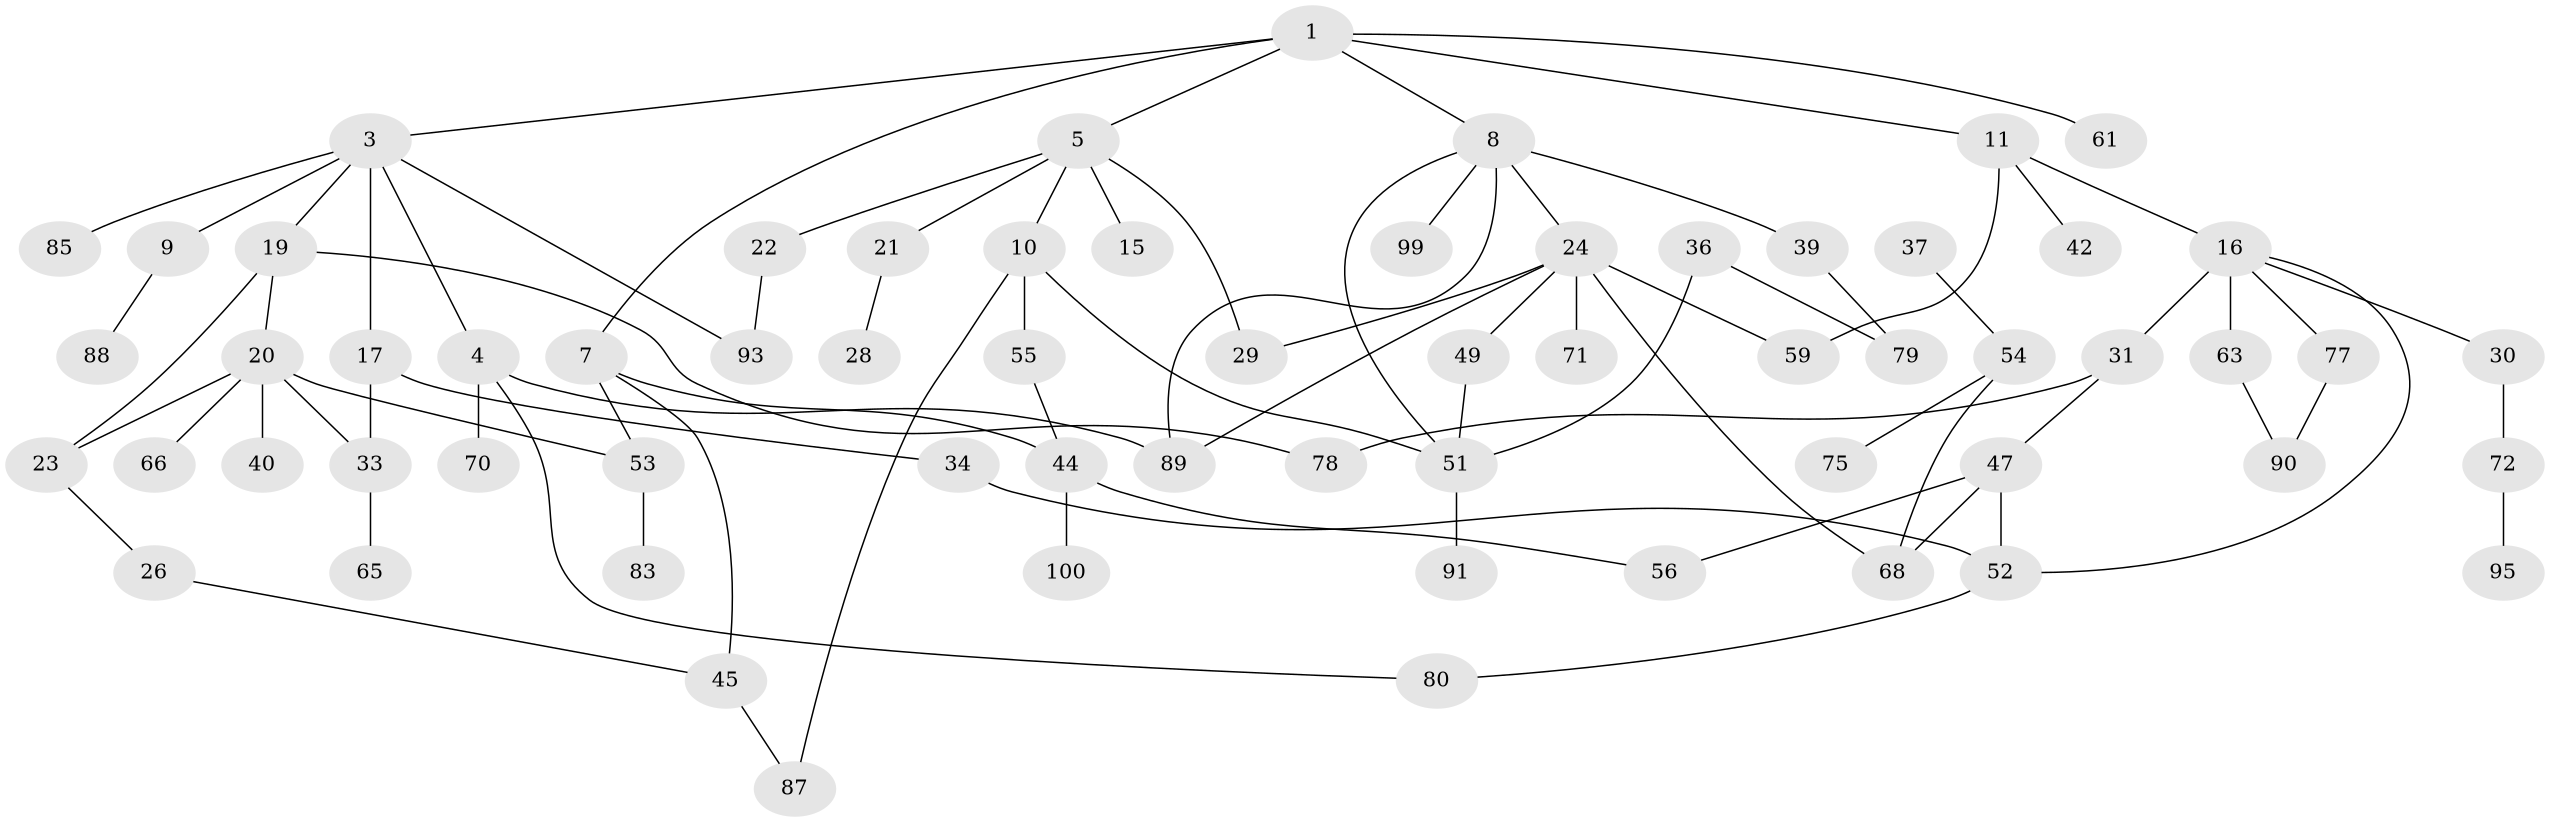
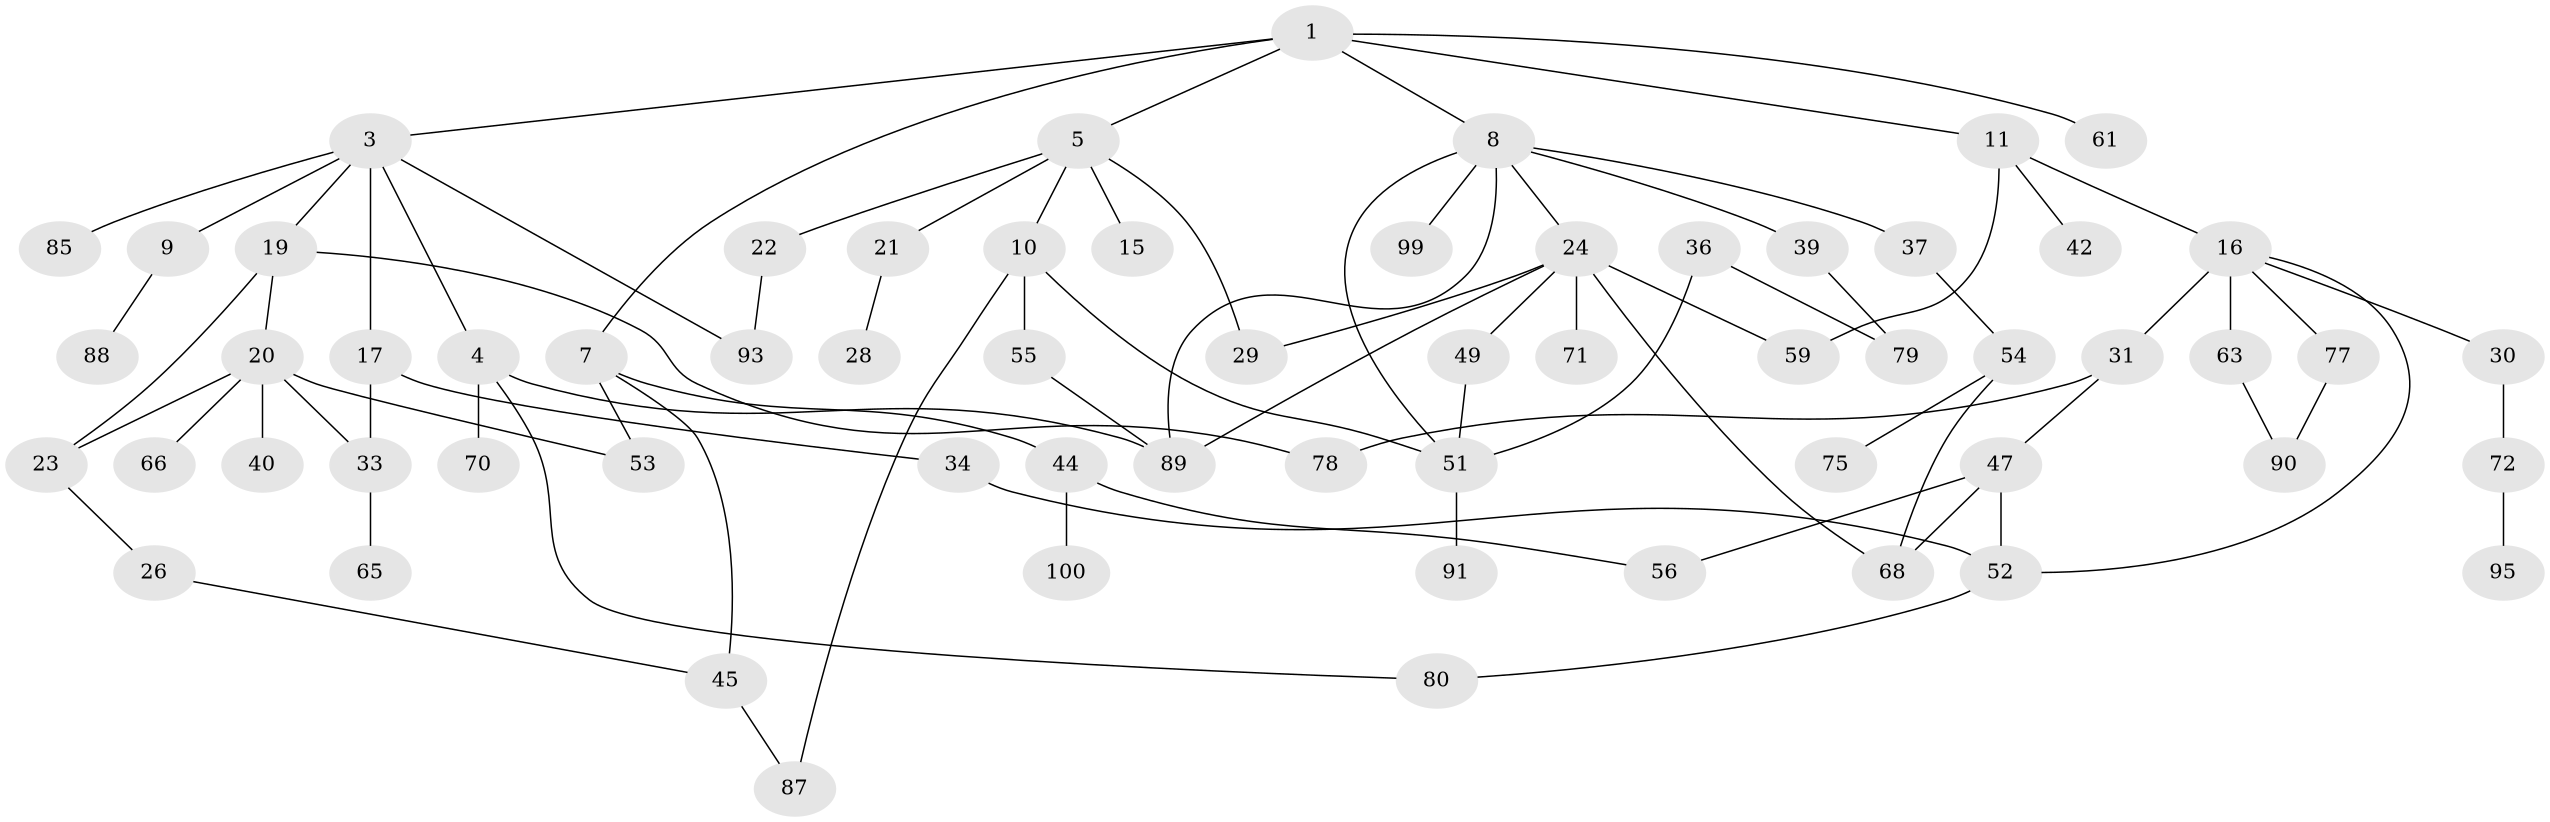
none -> (1711, 181)
(1046, 411) -> (1099, 411)
(644, 573) -> none
